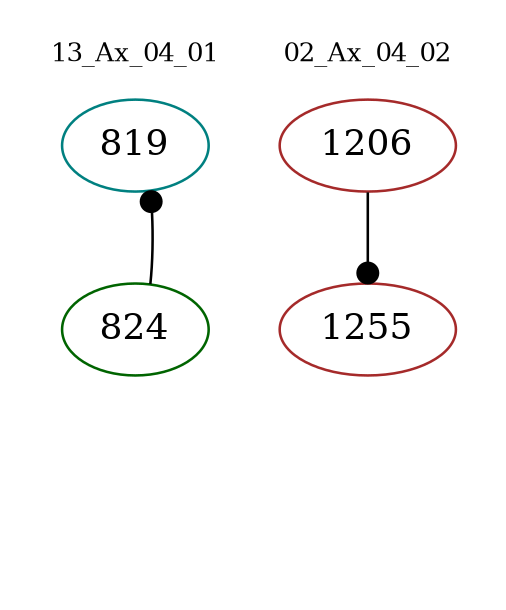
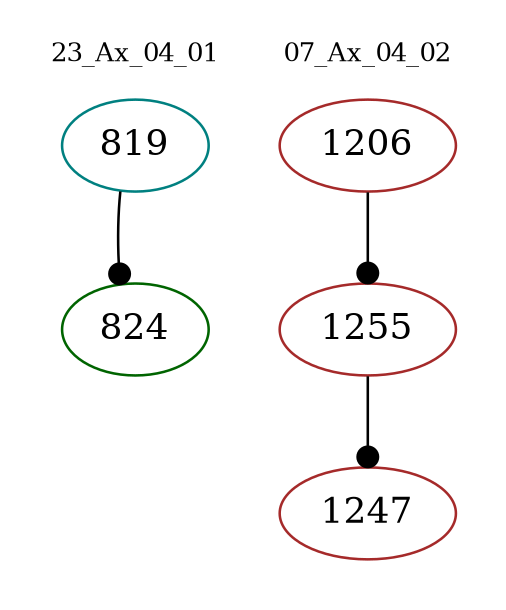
(135, 55) -> (135, 55)
(368, 55) -> (368, 55)
(152, 248) -> (118, 227)
none -> (368, 513)
